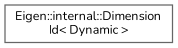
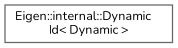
(89, 24) -> (89, 24)
